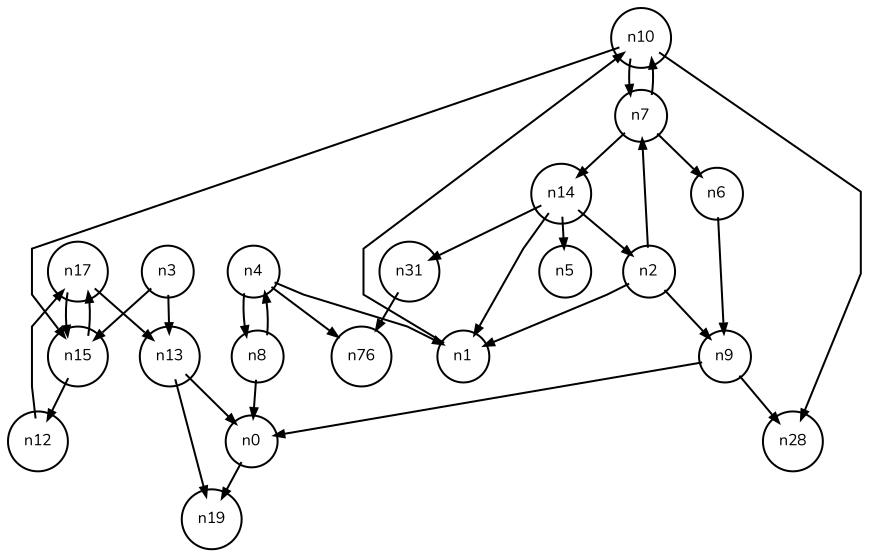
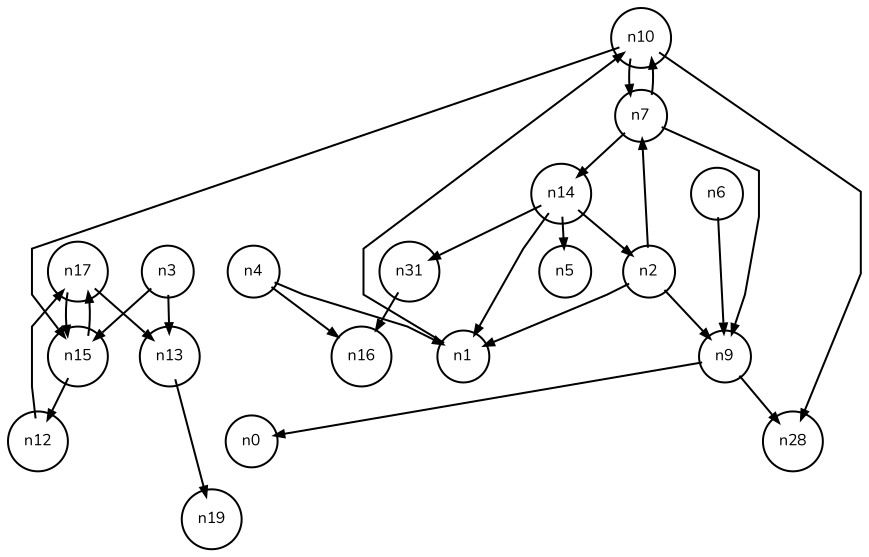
(675, 151) -> (759, 196)
(258, 357) -> none
(361, 357) -> (361, 357)
(207, 395) -> none
(234, 476) -> none
